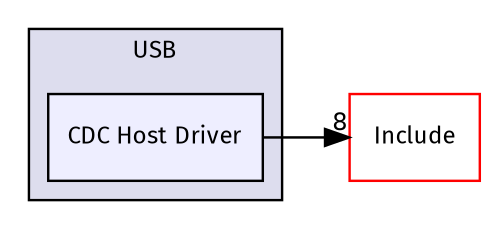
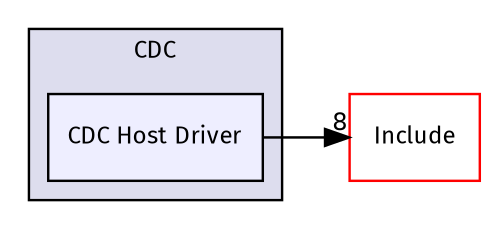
(156, 52) -> (156, 52)
